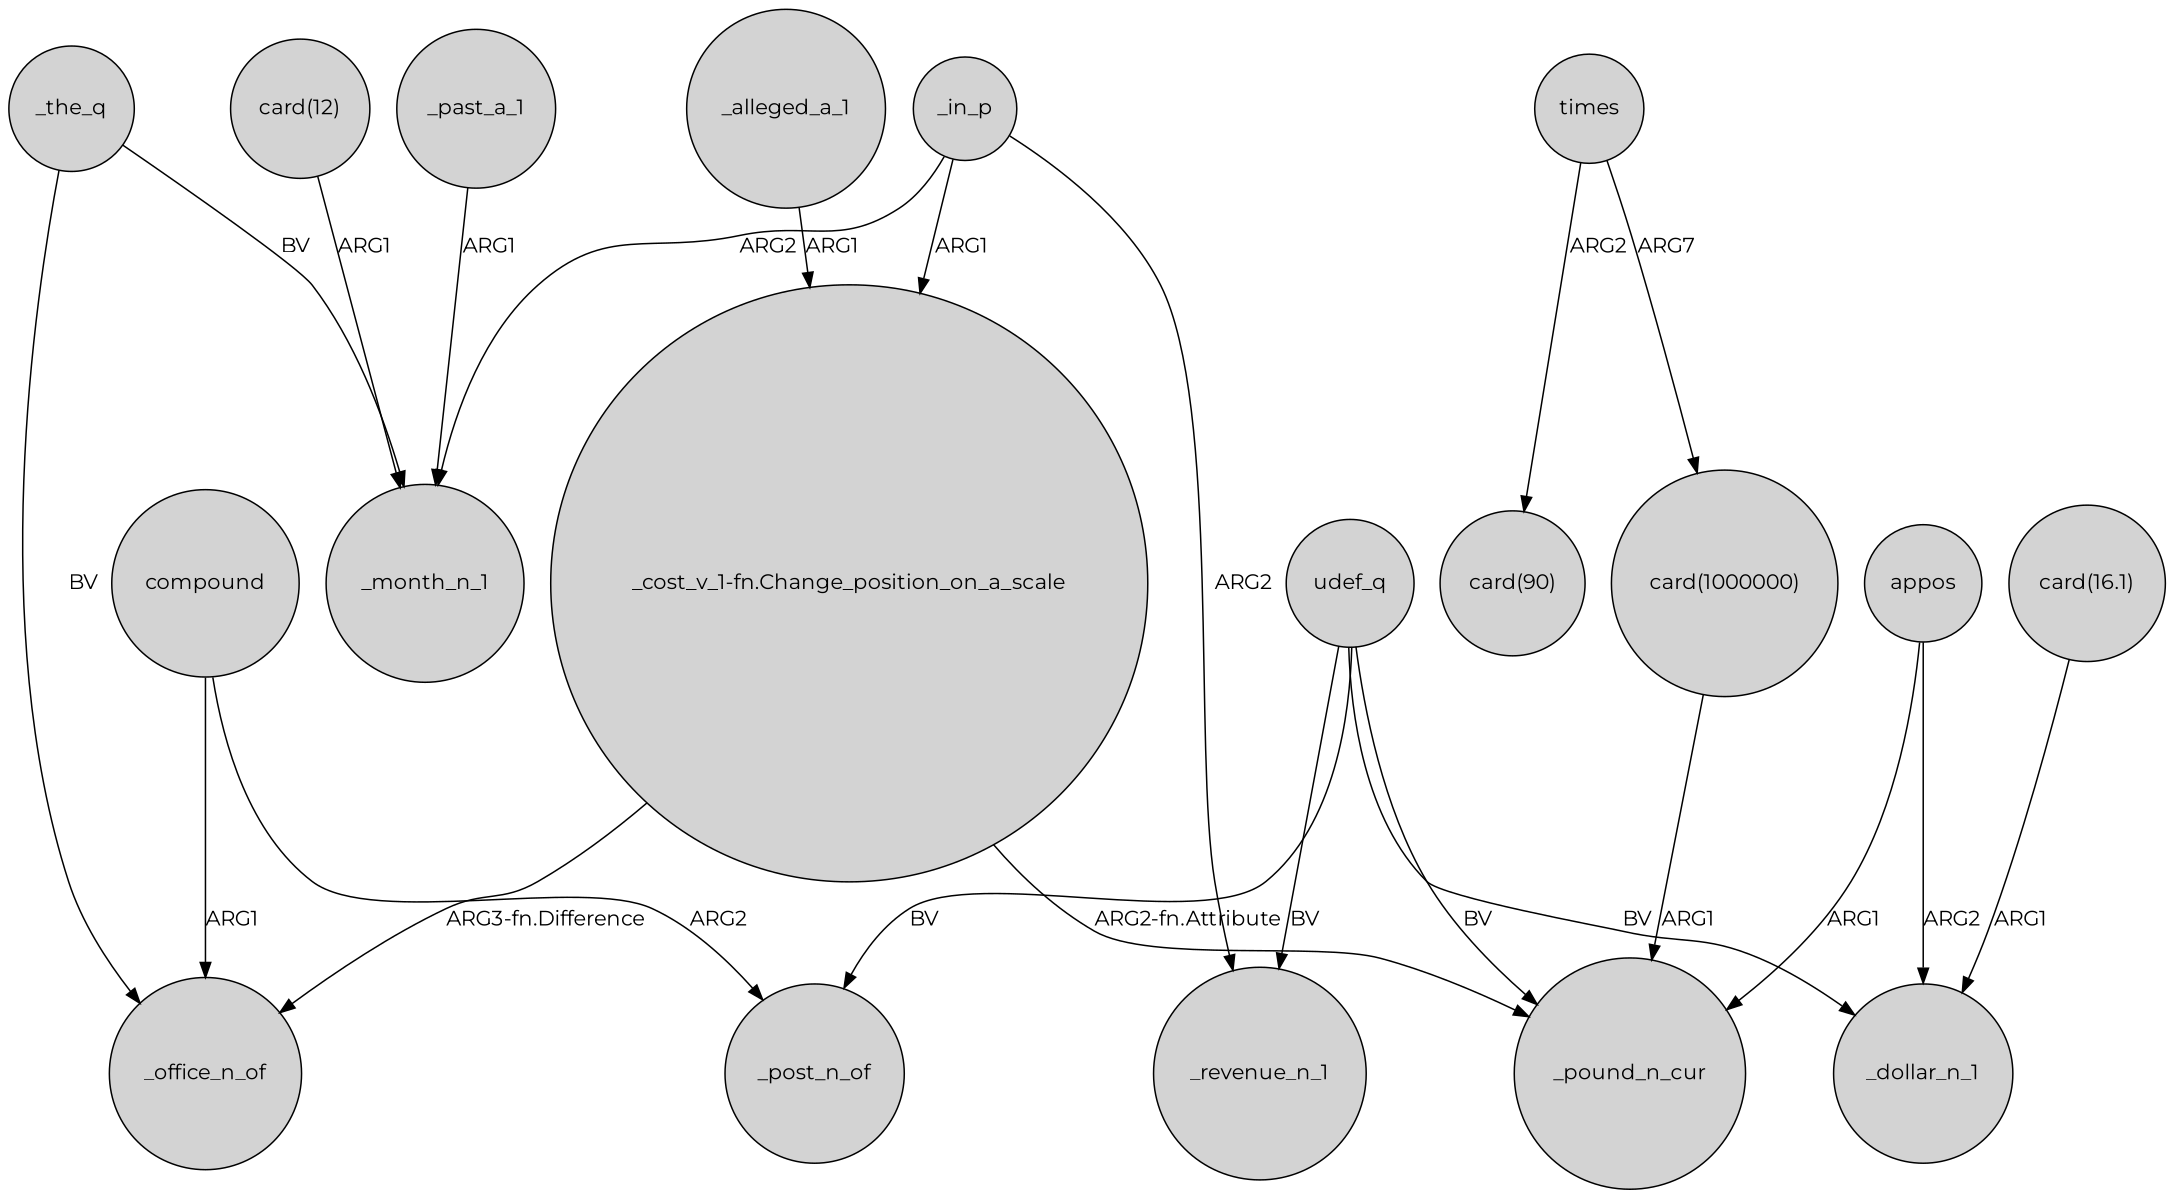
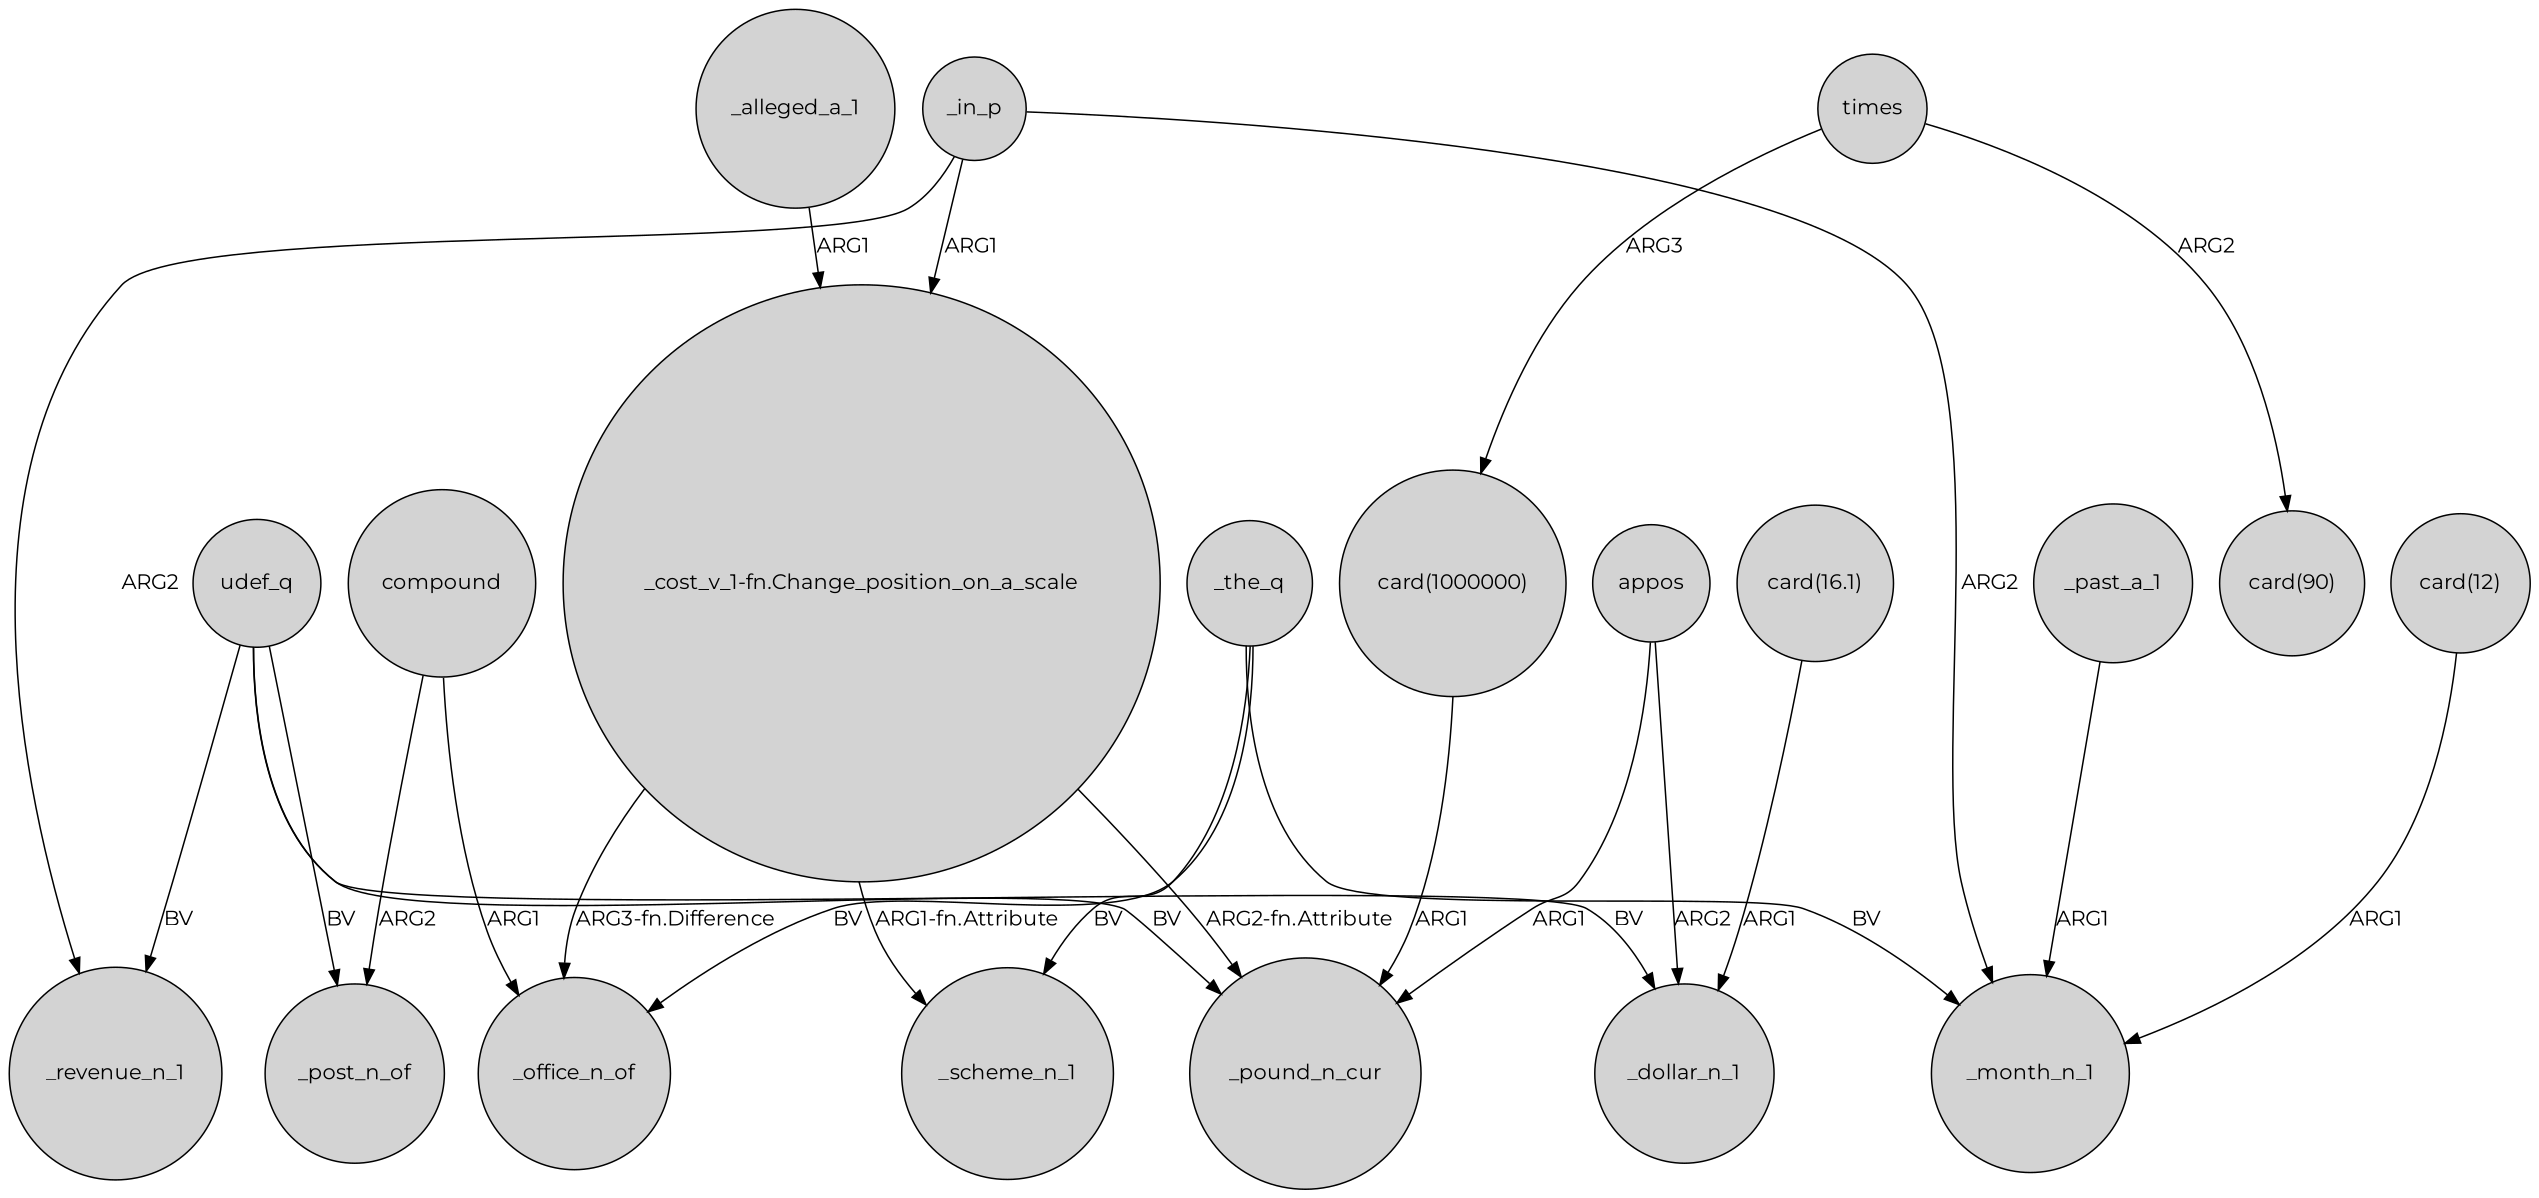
(1667, 247) -> (1655, 247)
none -> (1008, 1074)
